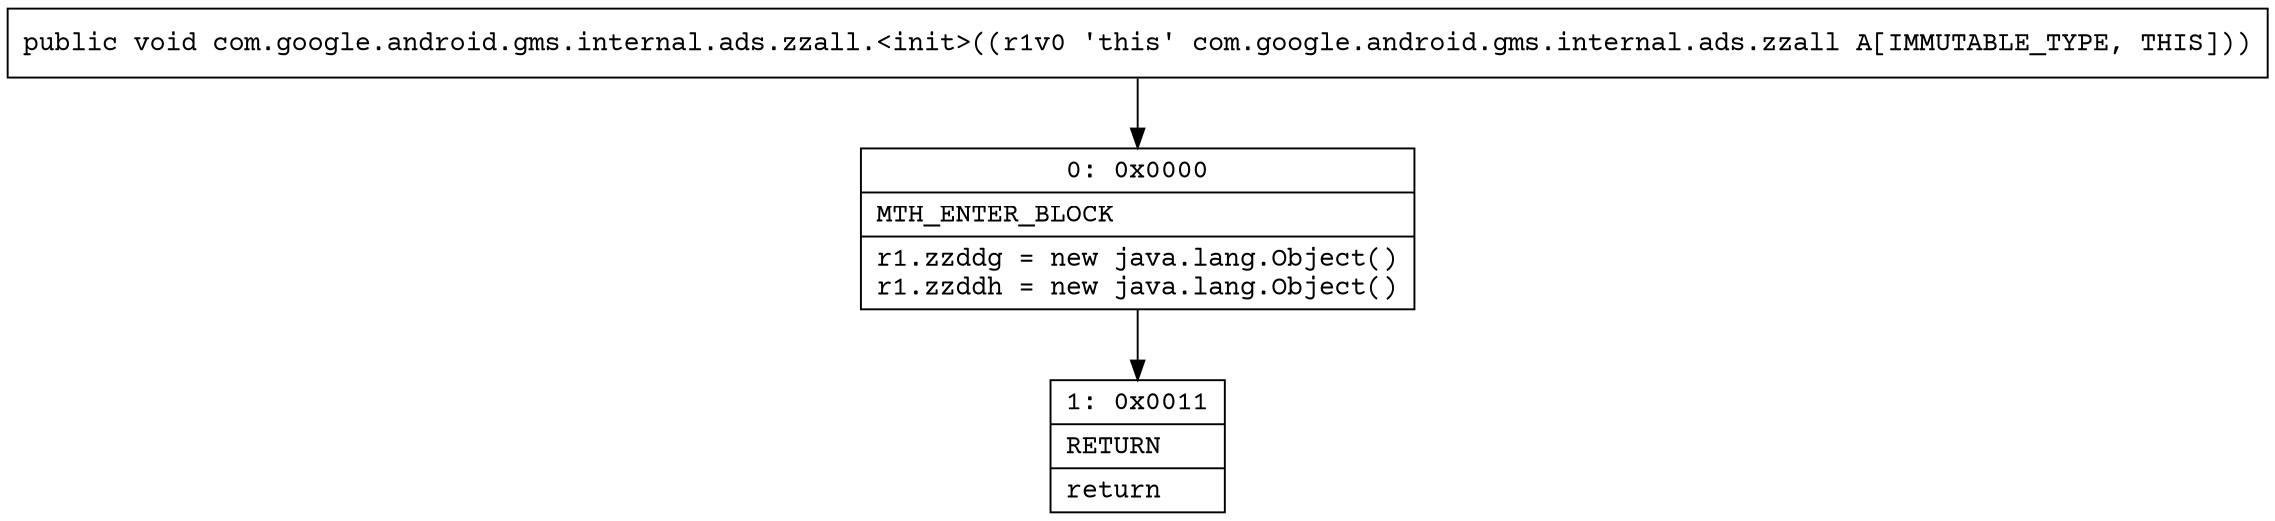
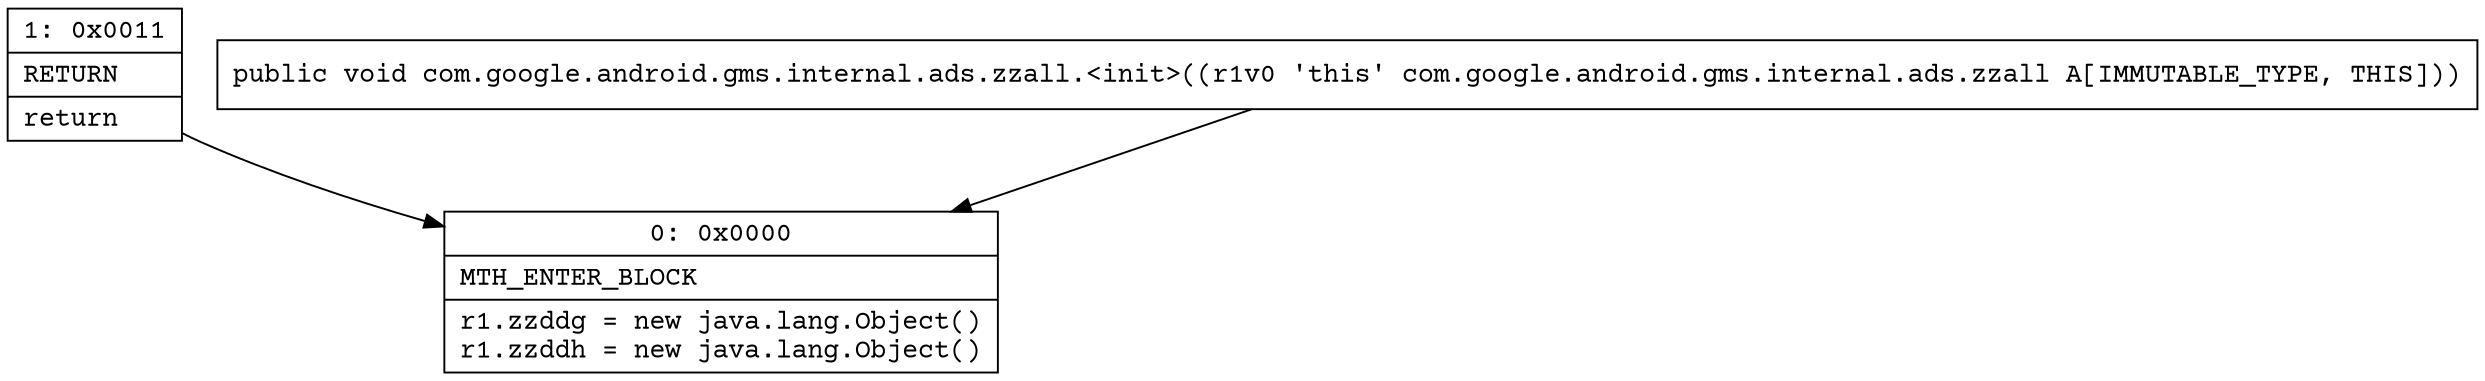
(1138, 335) -> (302, 182)
